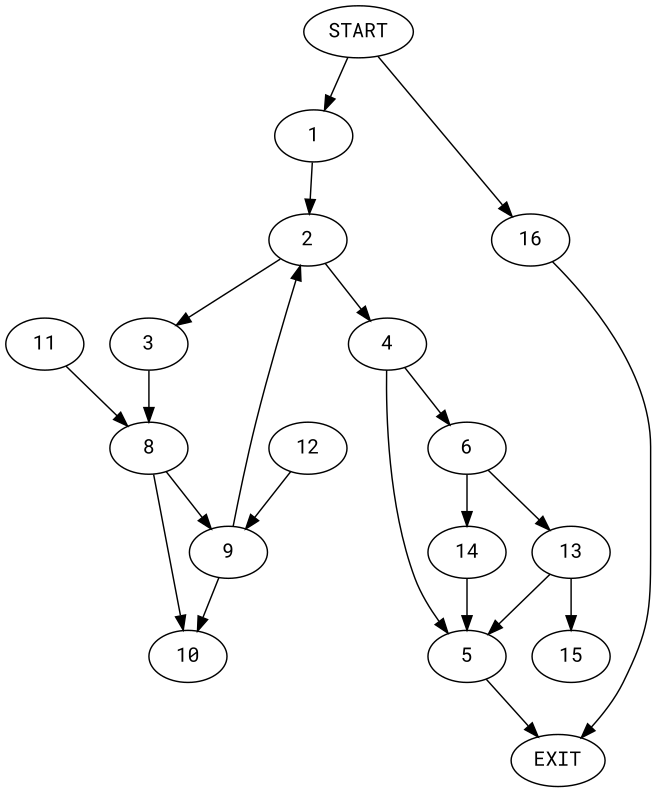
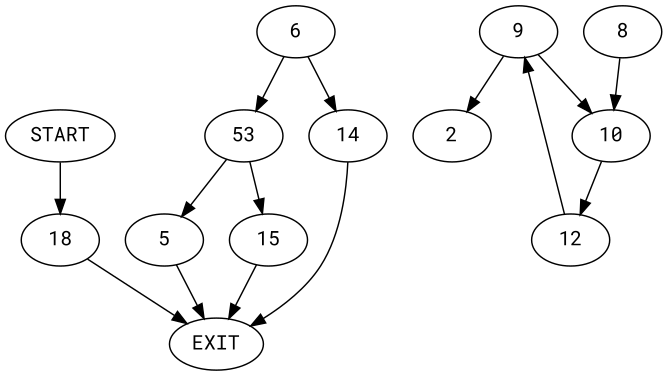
(314, 136) -> none
none -> (594, 181)
(531, 240) -> (60, 240)
none -> (246, 285)
(45, 344) -> none
(149, 344) -> none
(387, 344) -> none
(184, 495) -> none
(571, 552) -> (244, 136)
(467, 597) -> (328, 253)
